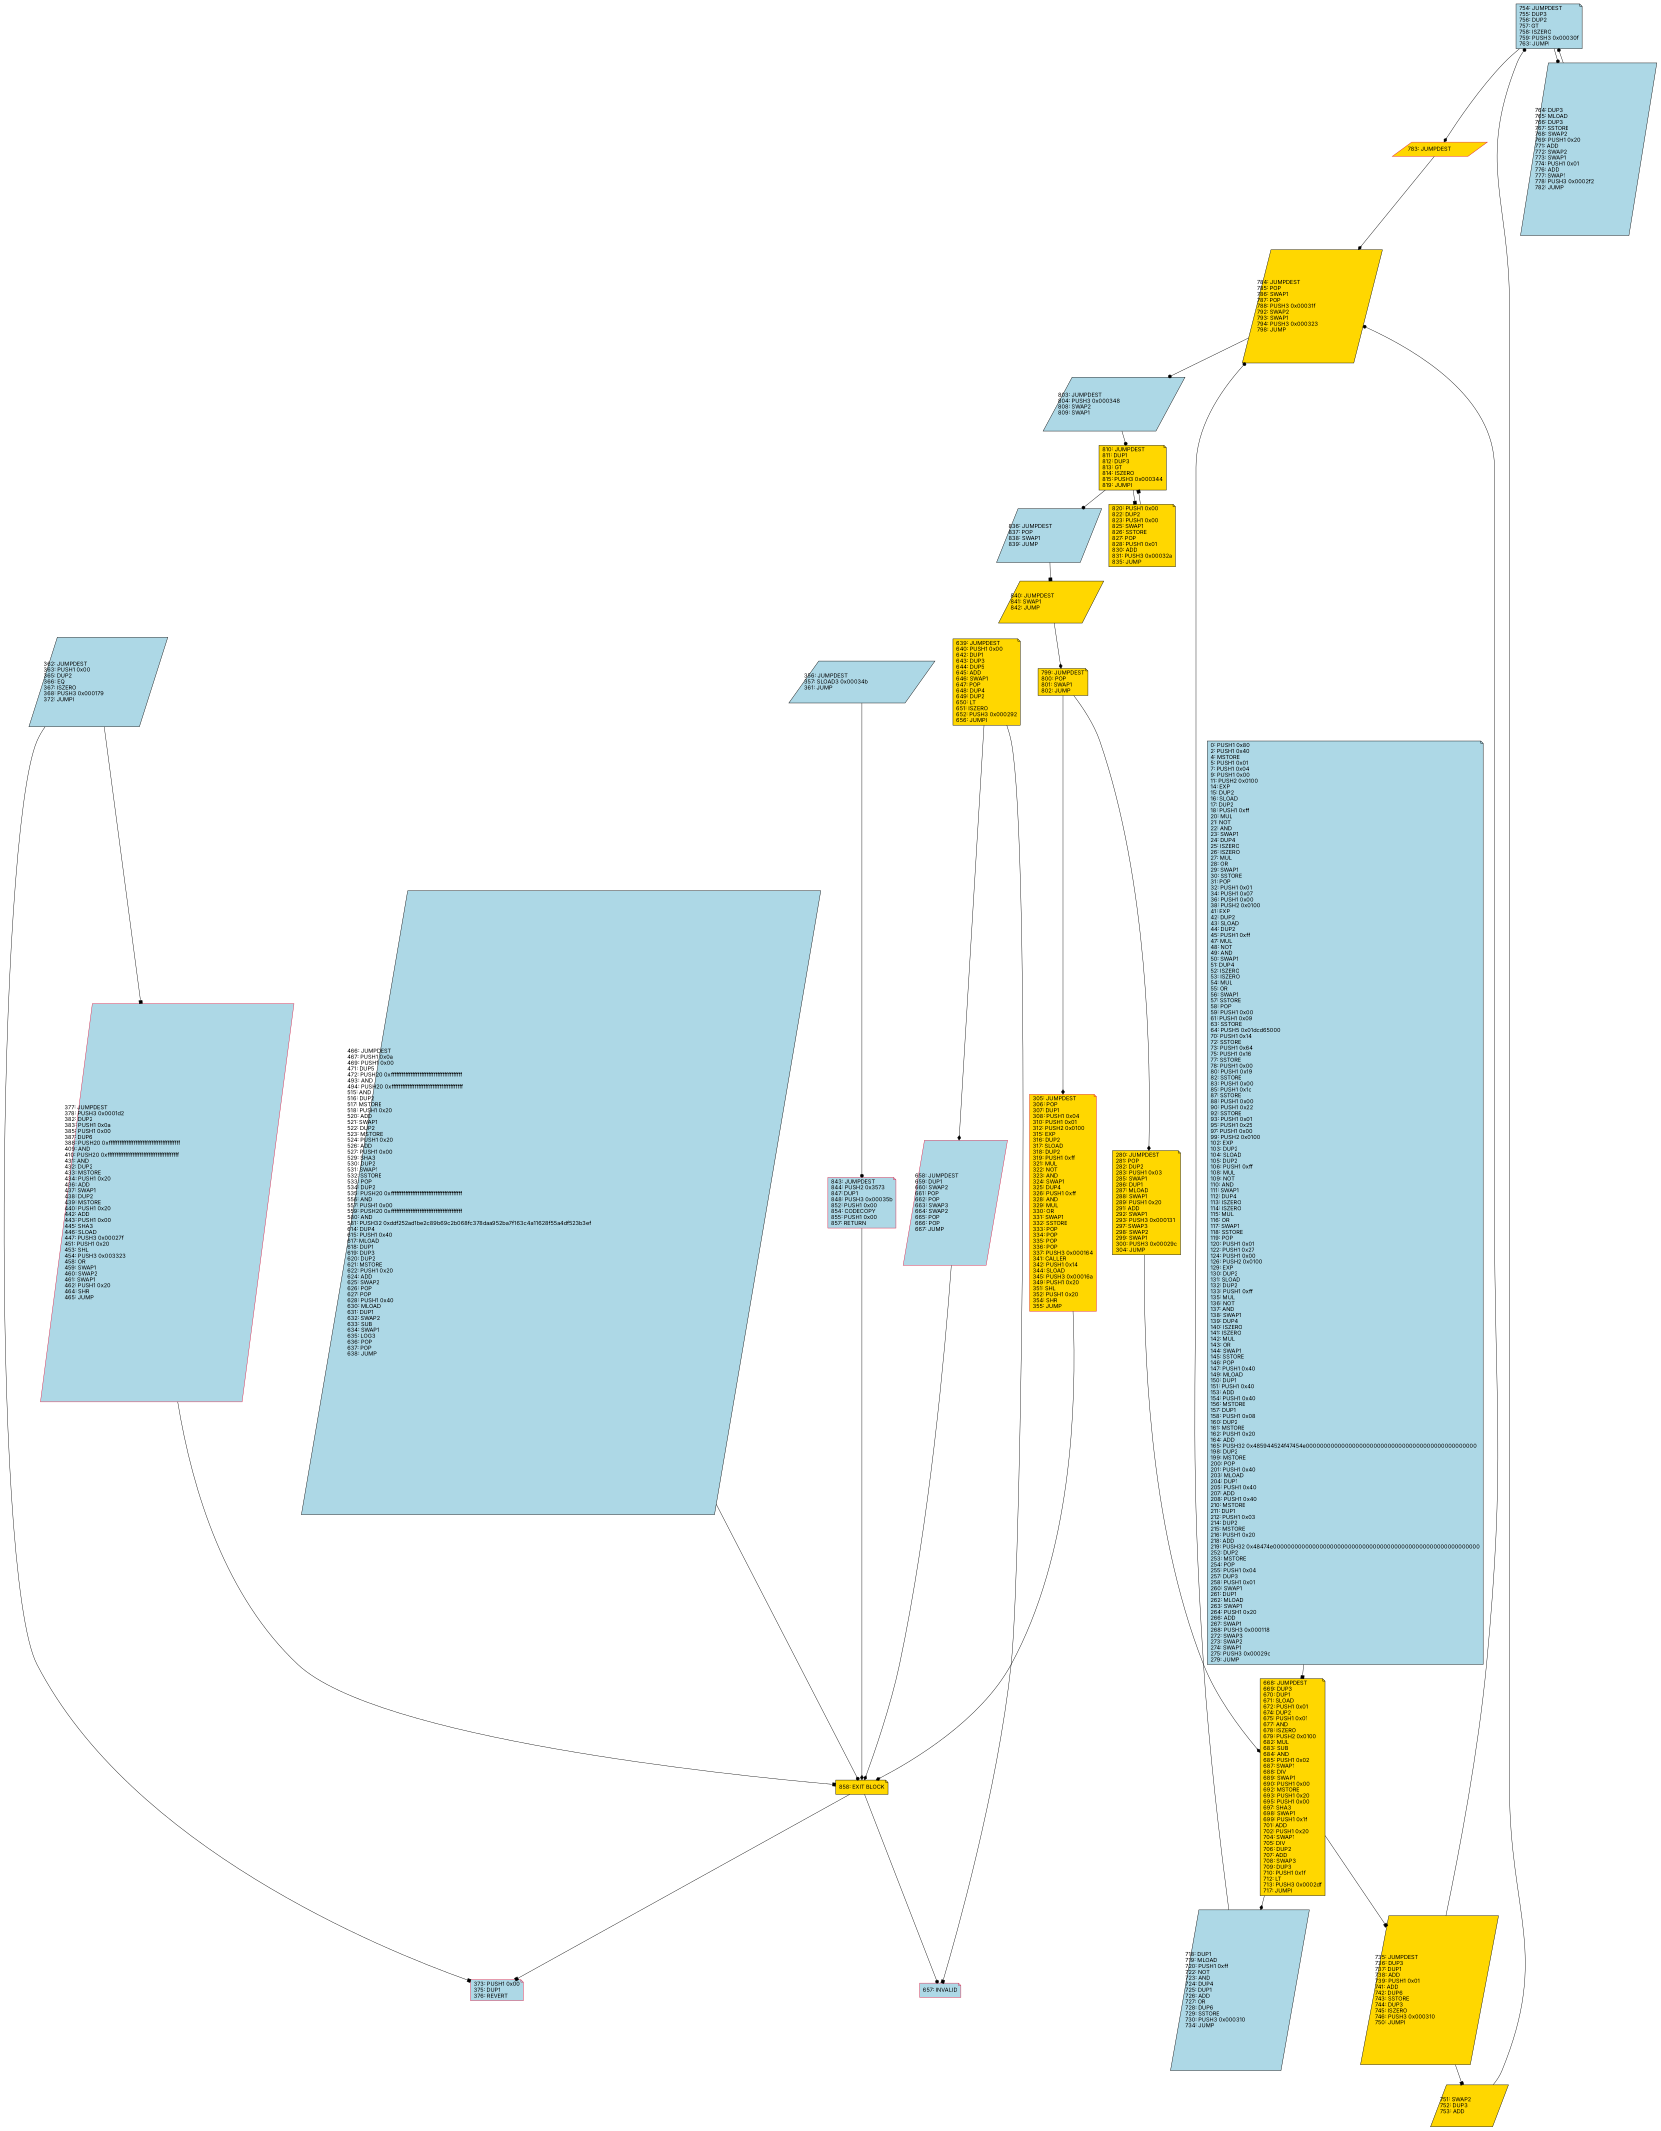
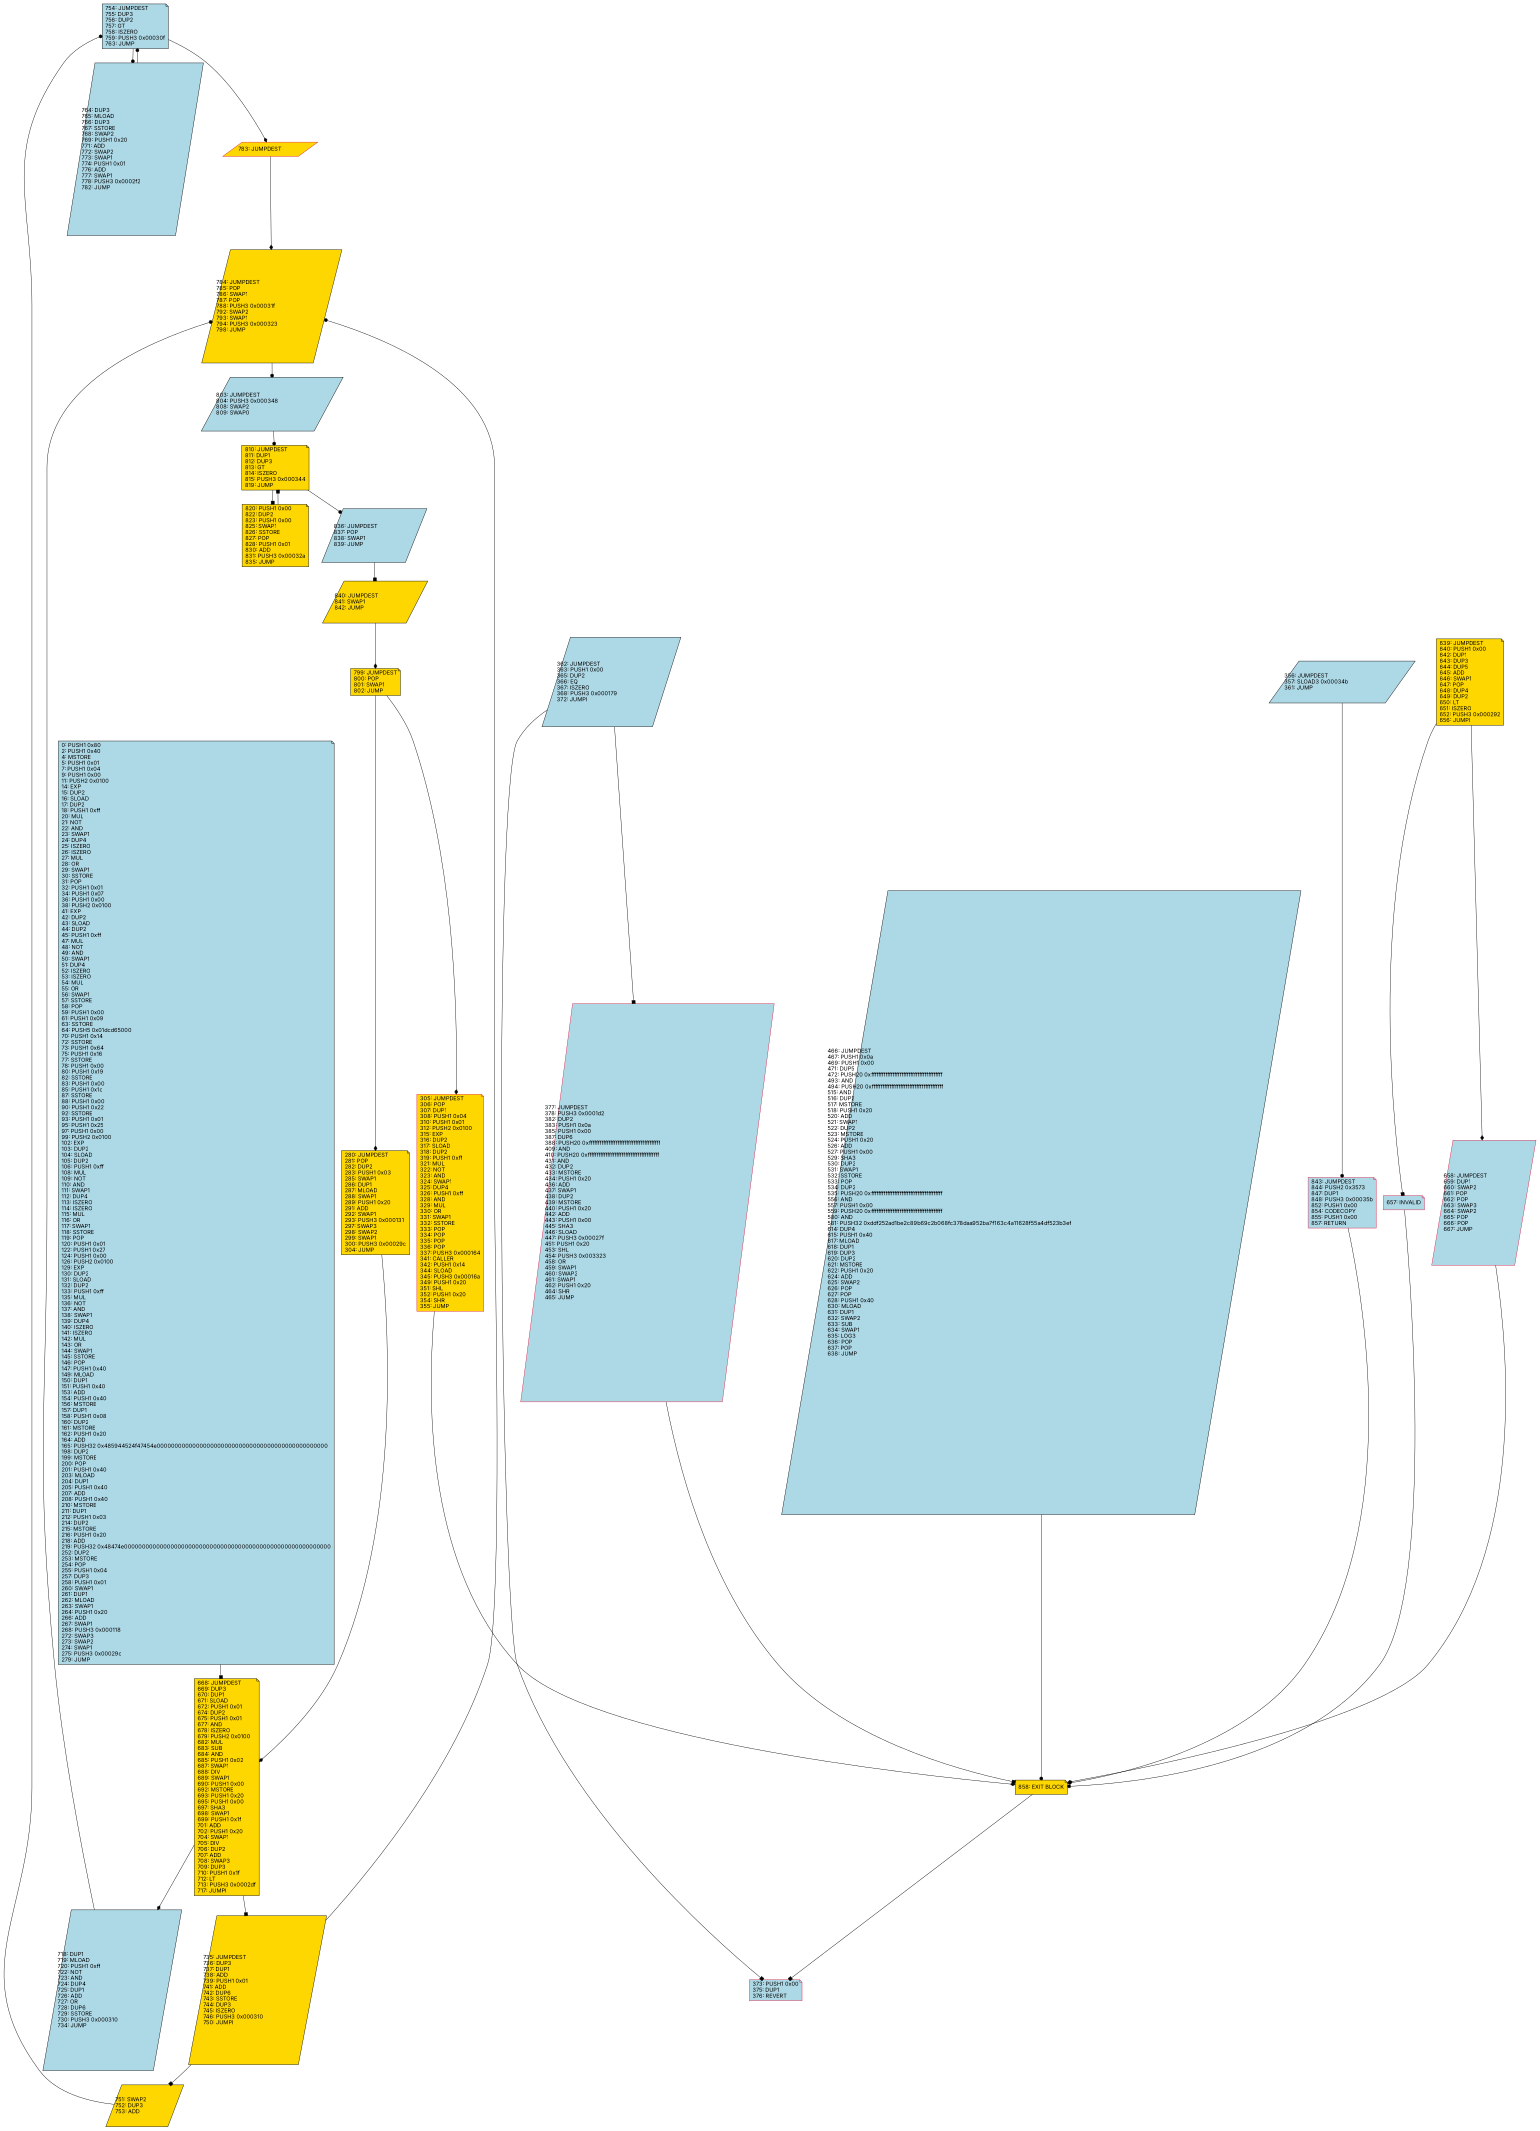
(1114, 404) -> (272, 404)
(901, 1887) -> (1400, 1610)
